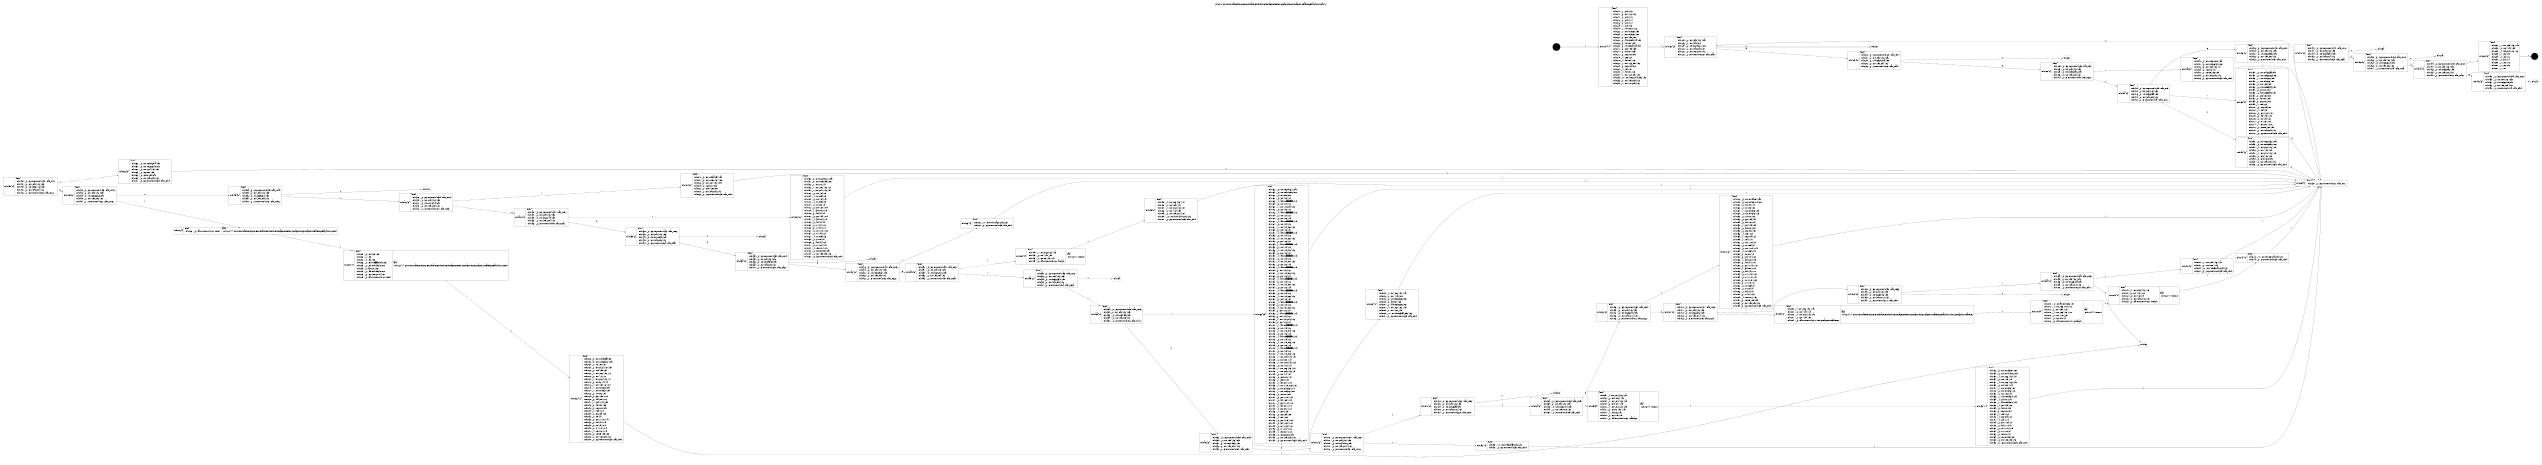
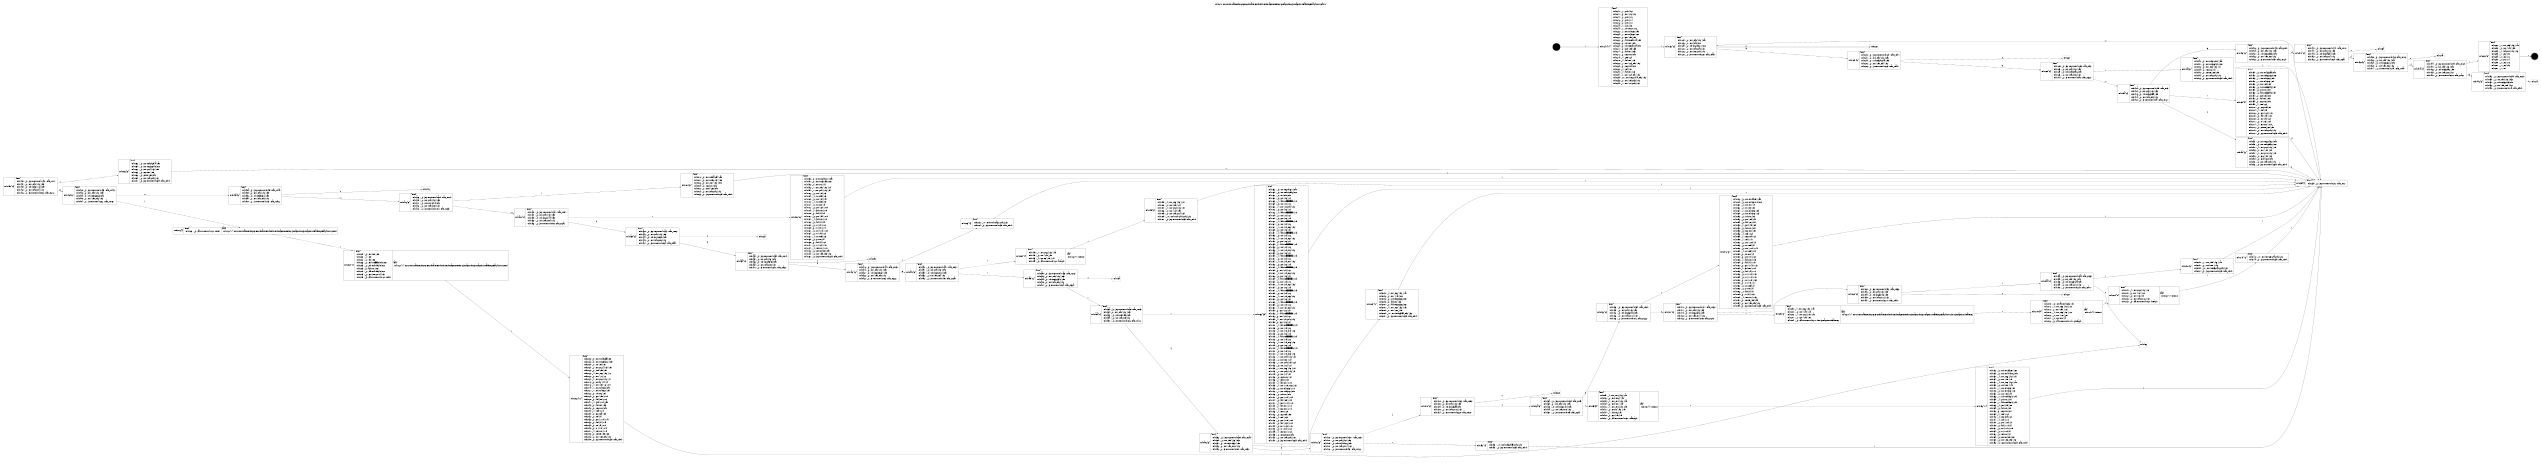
none -> (2291, 53)
